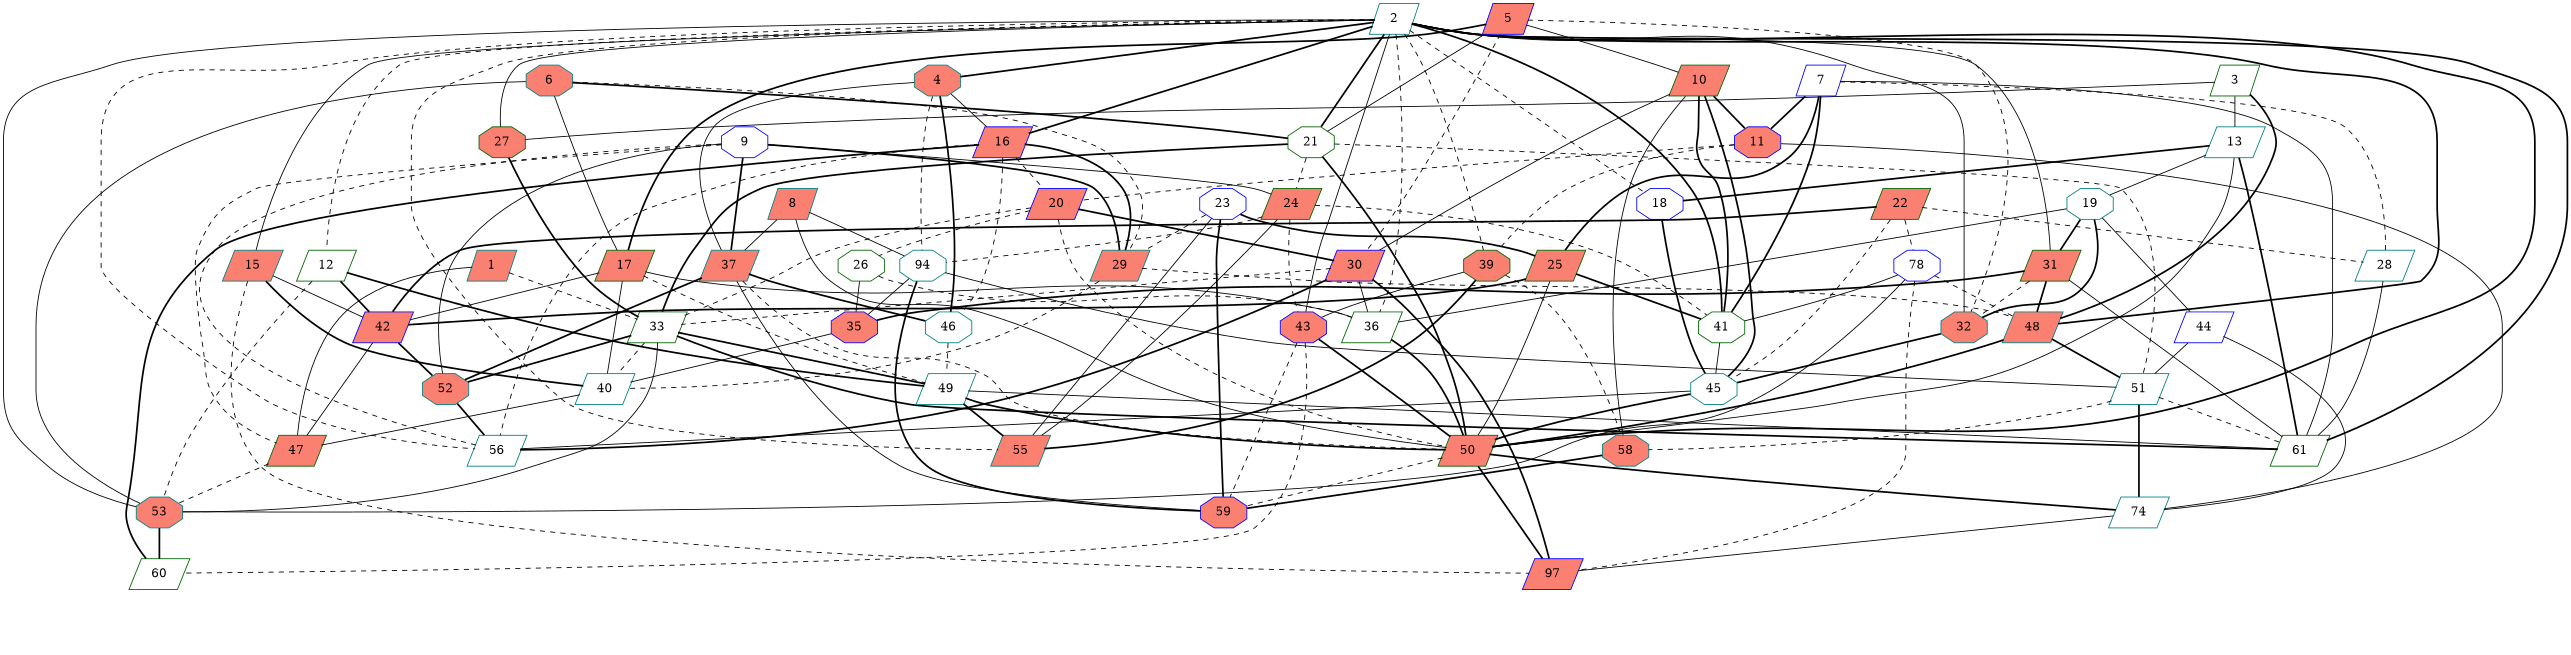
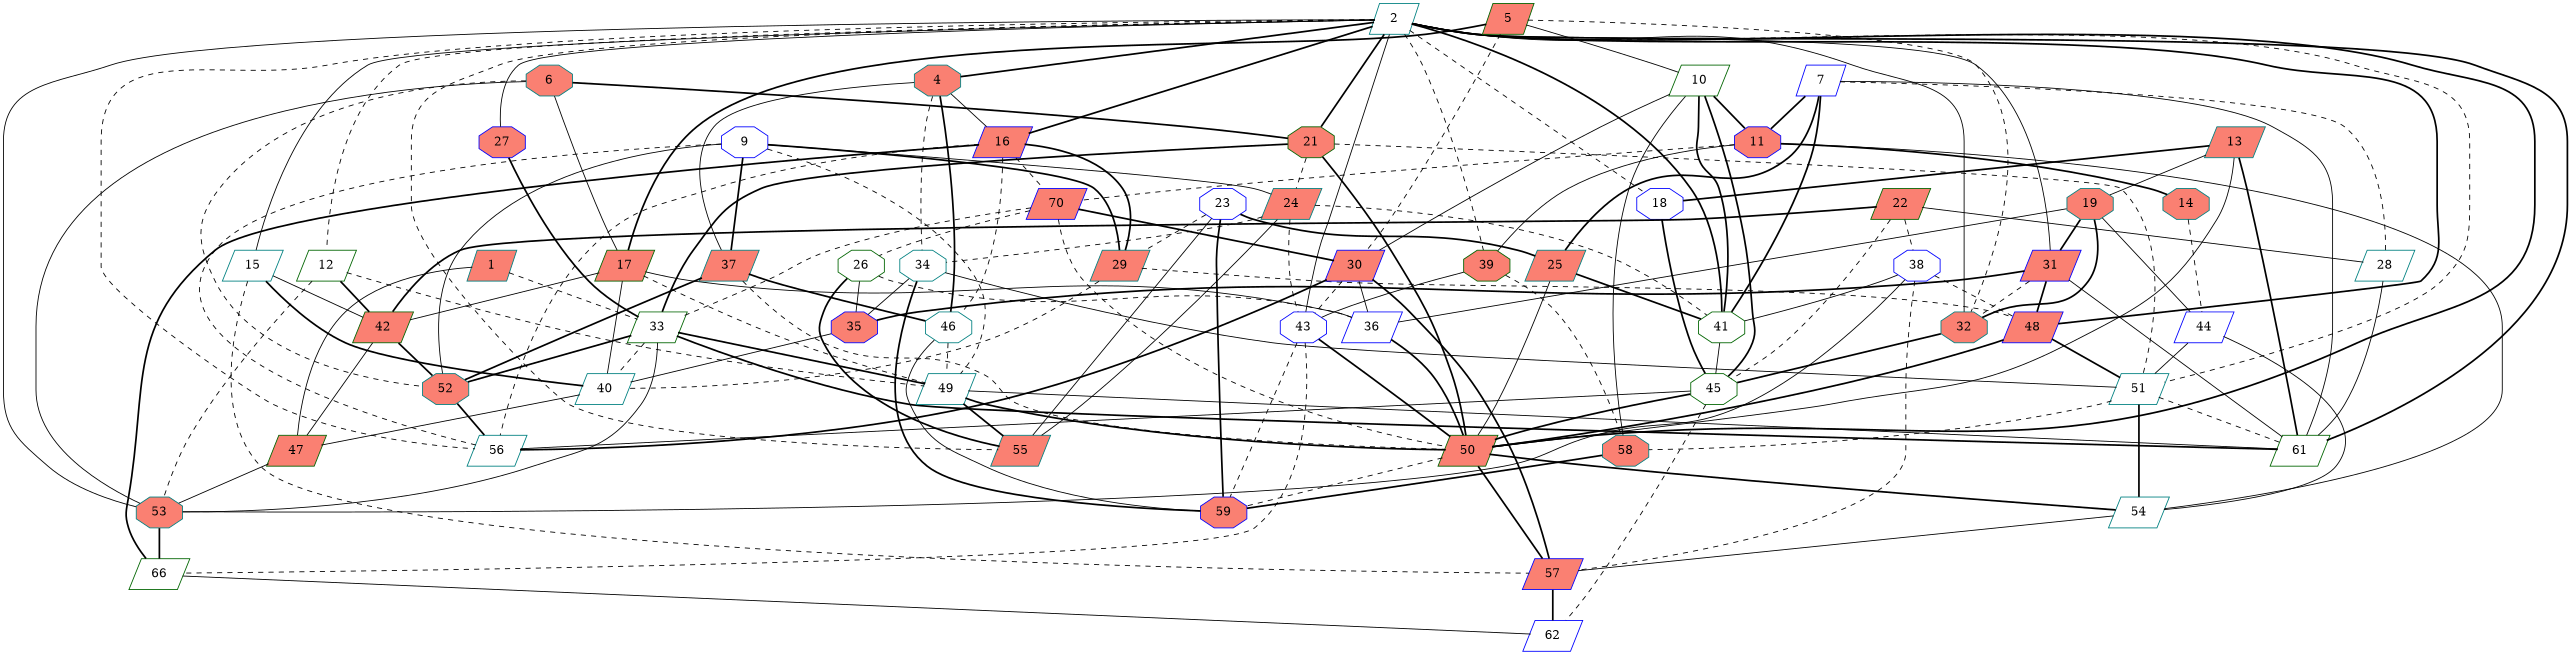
(1508, 19) -> (1508, 19)
(1699, 81) -> (1699, 81)
(2235, 81) -> none
(1406, 83) -> none
(1013, 120) -> (218, 191)
(502, 142) -> (502, 142)
(1311, 142) -> (1311, 142)
(2235, 142) -> (2235, 142)
(1604, 173) -> (1604, 173)
(331, 178) -> (912, 214)
(1402, 181) -> (2297, 53)
(793, 204) -> none
(1057, 204) -> (1057, 204)
(1291, 204) -> (1291, 204)
(2090, 204) -> (2090, 204)
none -> (2186, 204)
(2132, 233) -> (2132, 233)
(253, 266) -> (253, 266)
(923, 266) -> (923, 266)
(1555, 266) -> (1555, 266)
(1917, 266) -> (1917, 266)
(2051, 266) -> (2051, 266)
(1055, 292) -> (1329, 297)
(1024, 308) -> none
(383, 327) -> (383, 327)
(1303, 327) -> (1303, 327)
(1372, 327) -> (1372, 327)
(2033, 327) -> (2033, 327)
(632, 345) -> (632, 345)
(1714, 389) -> (1714, 389)
(1300, 397) -> (863, 389)
(926, 476) -> (1007, 475)
(224, 483) -> (224, 483)
(2139, 512) -> (2139, 512)
(159, 574) -> (159, 574)
(1553, 574) -> (1553, 574)
none -> (1553, 636)
